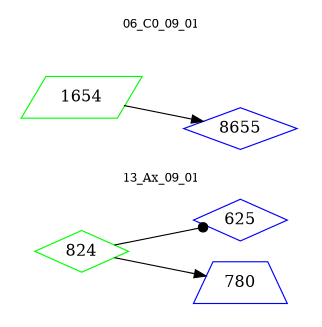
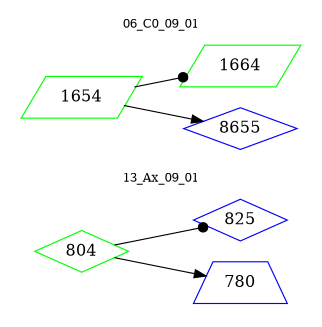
none -> (240, 66)
(240, 220) -> (240, 220)
(82, 251) -> (82, 251)
